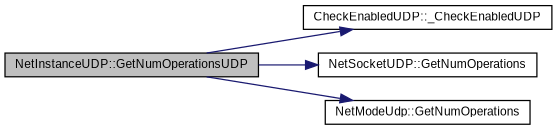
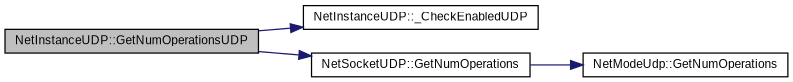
(428, 17) -> (421, 17)
(273, 88) -> (550, 65)
